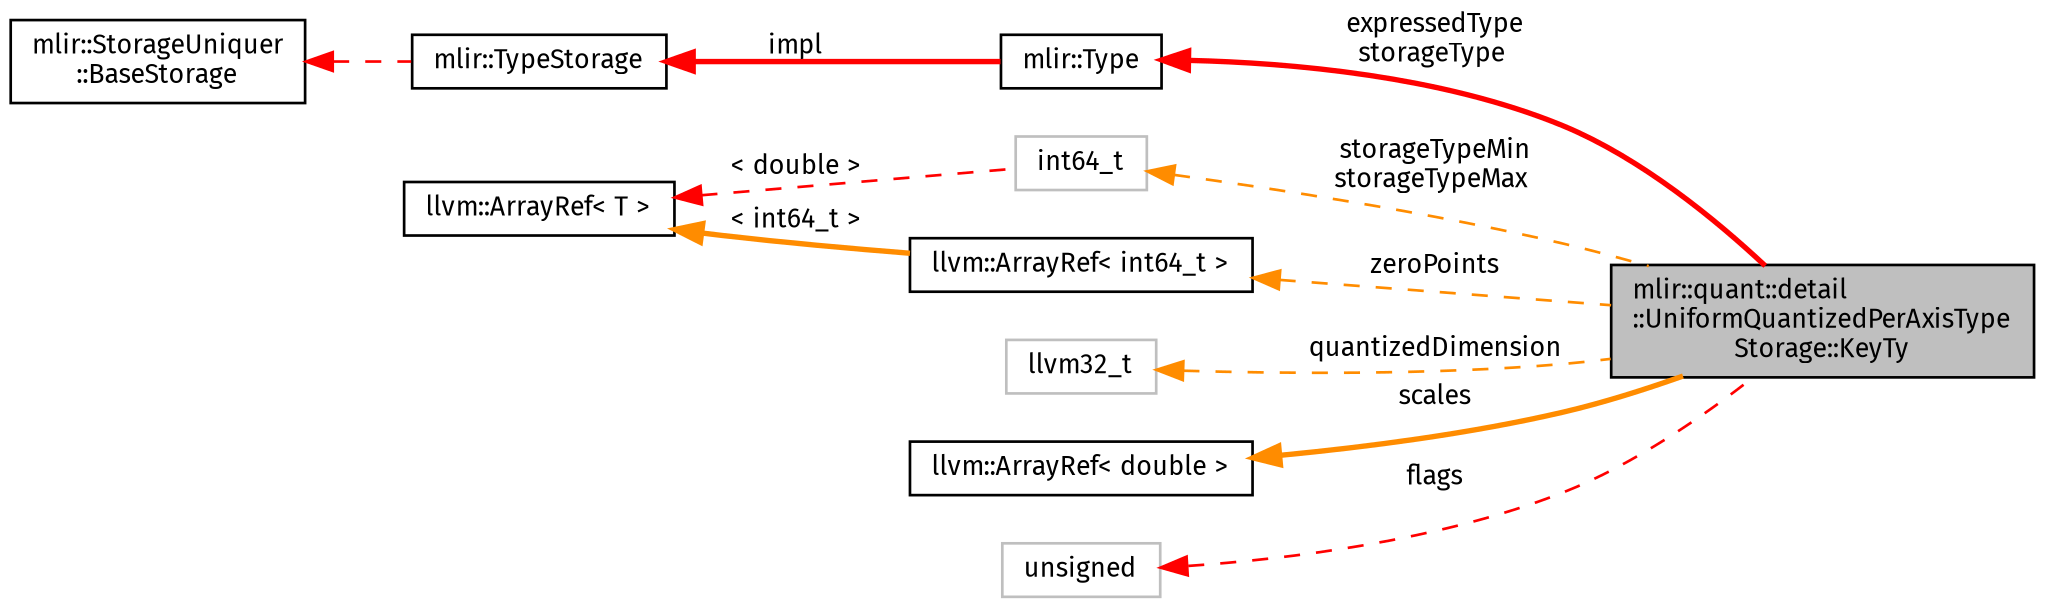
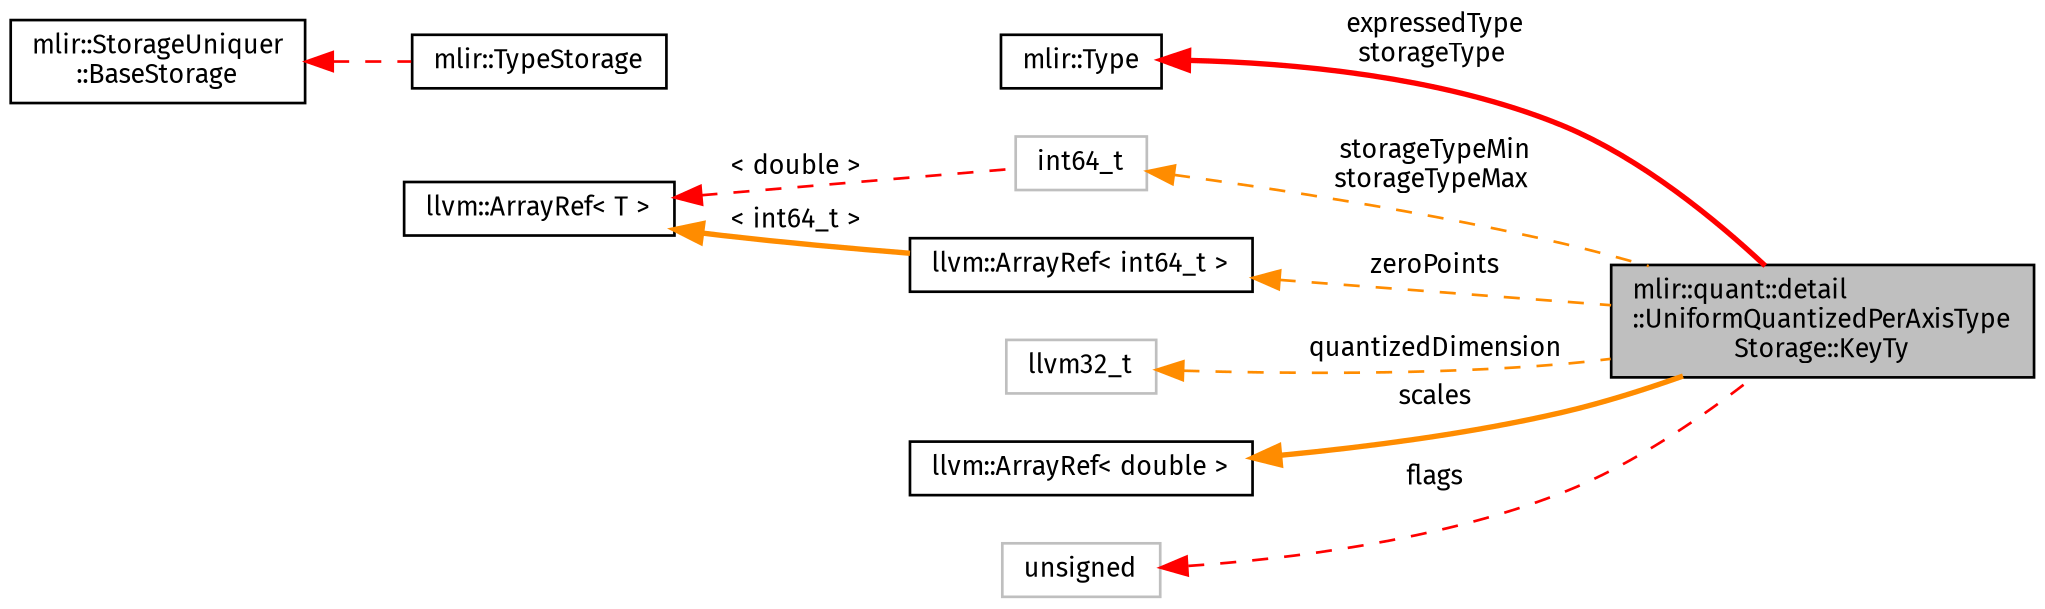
(847, 62) -> none
